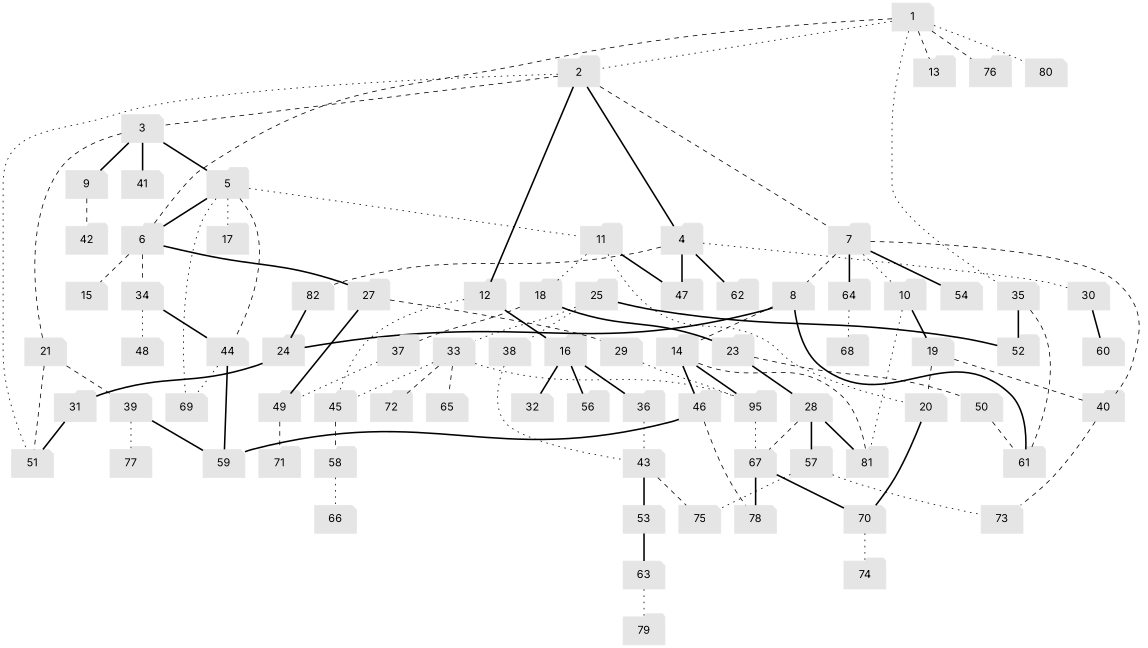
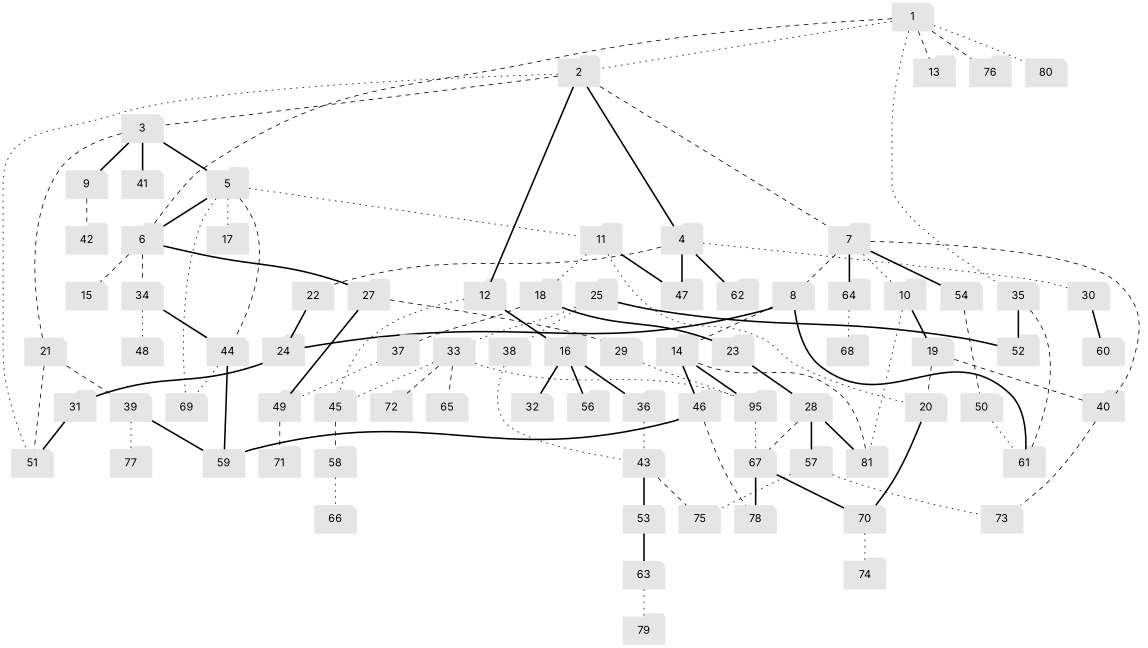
(313, 296) -> (313, 296)
(858, 375) -> (972, 352)
(1003, 436) -> (1003, 436)
